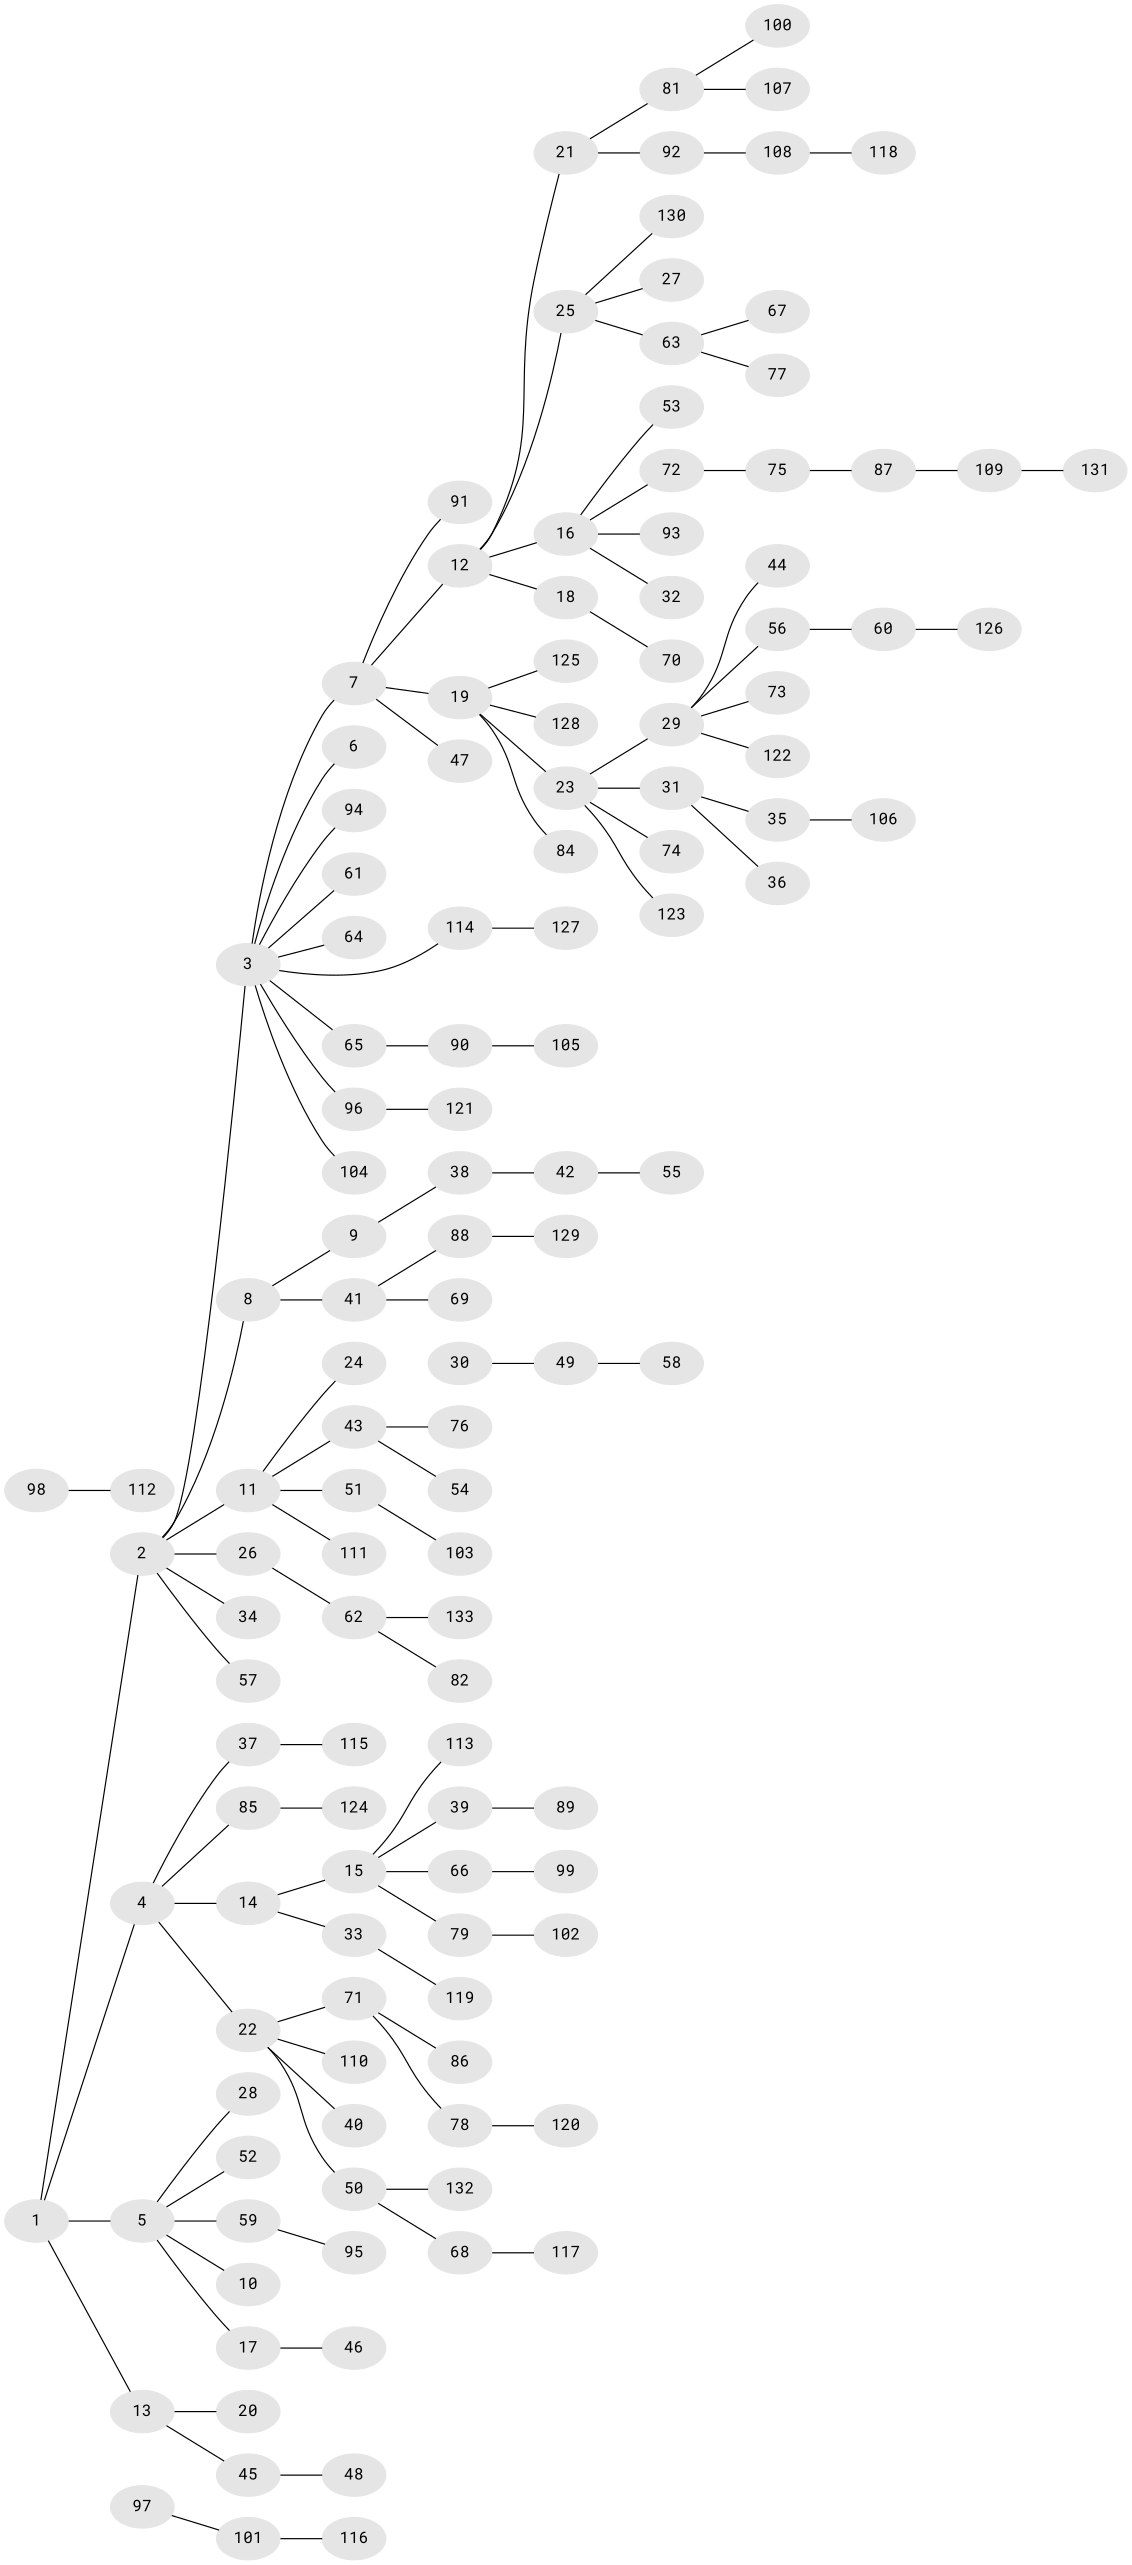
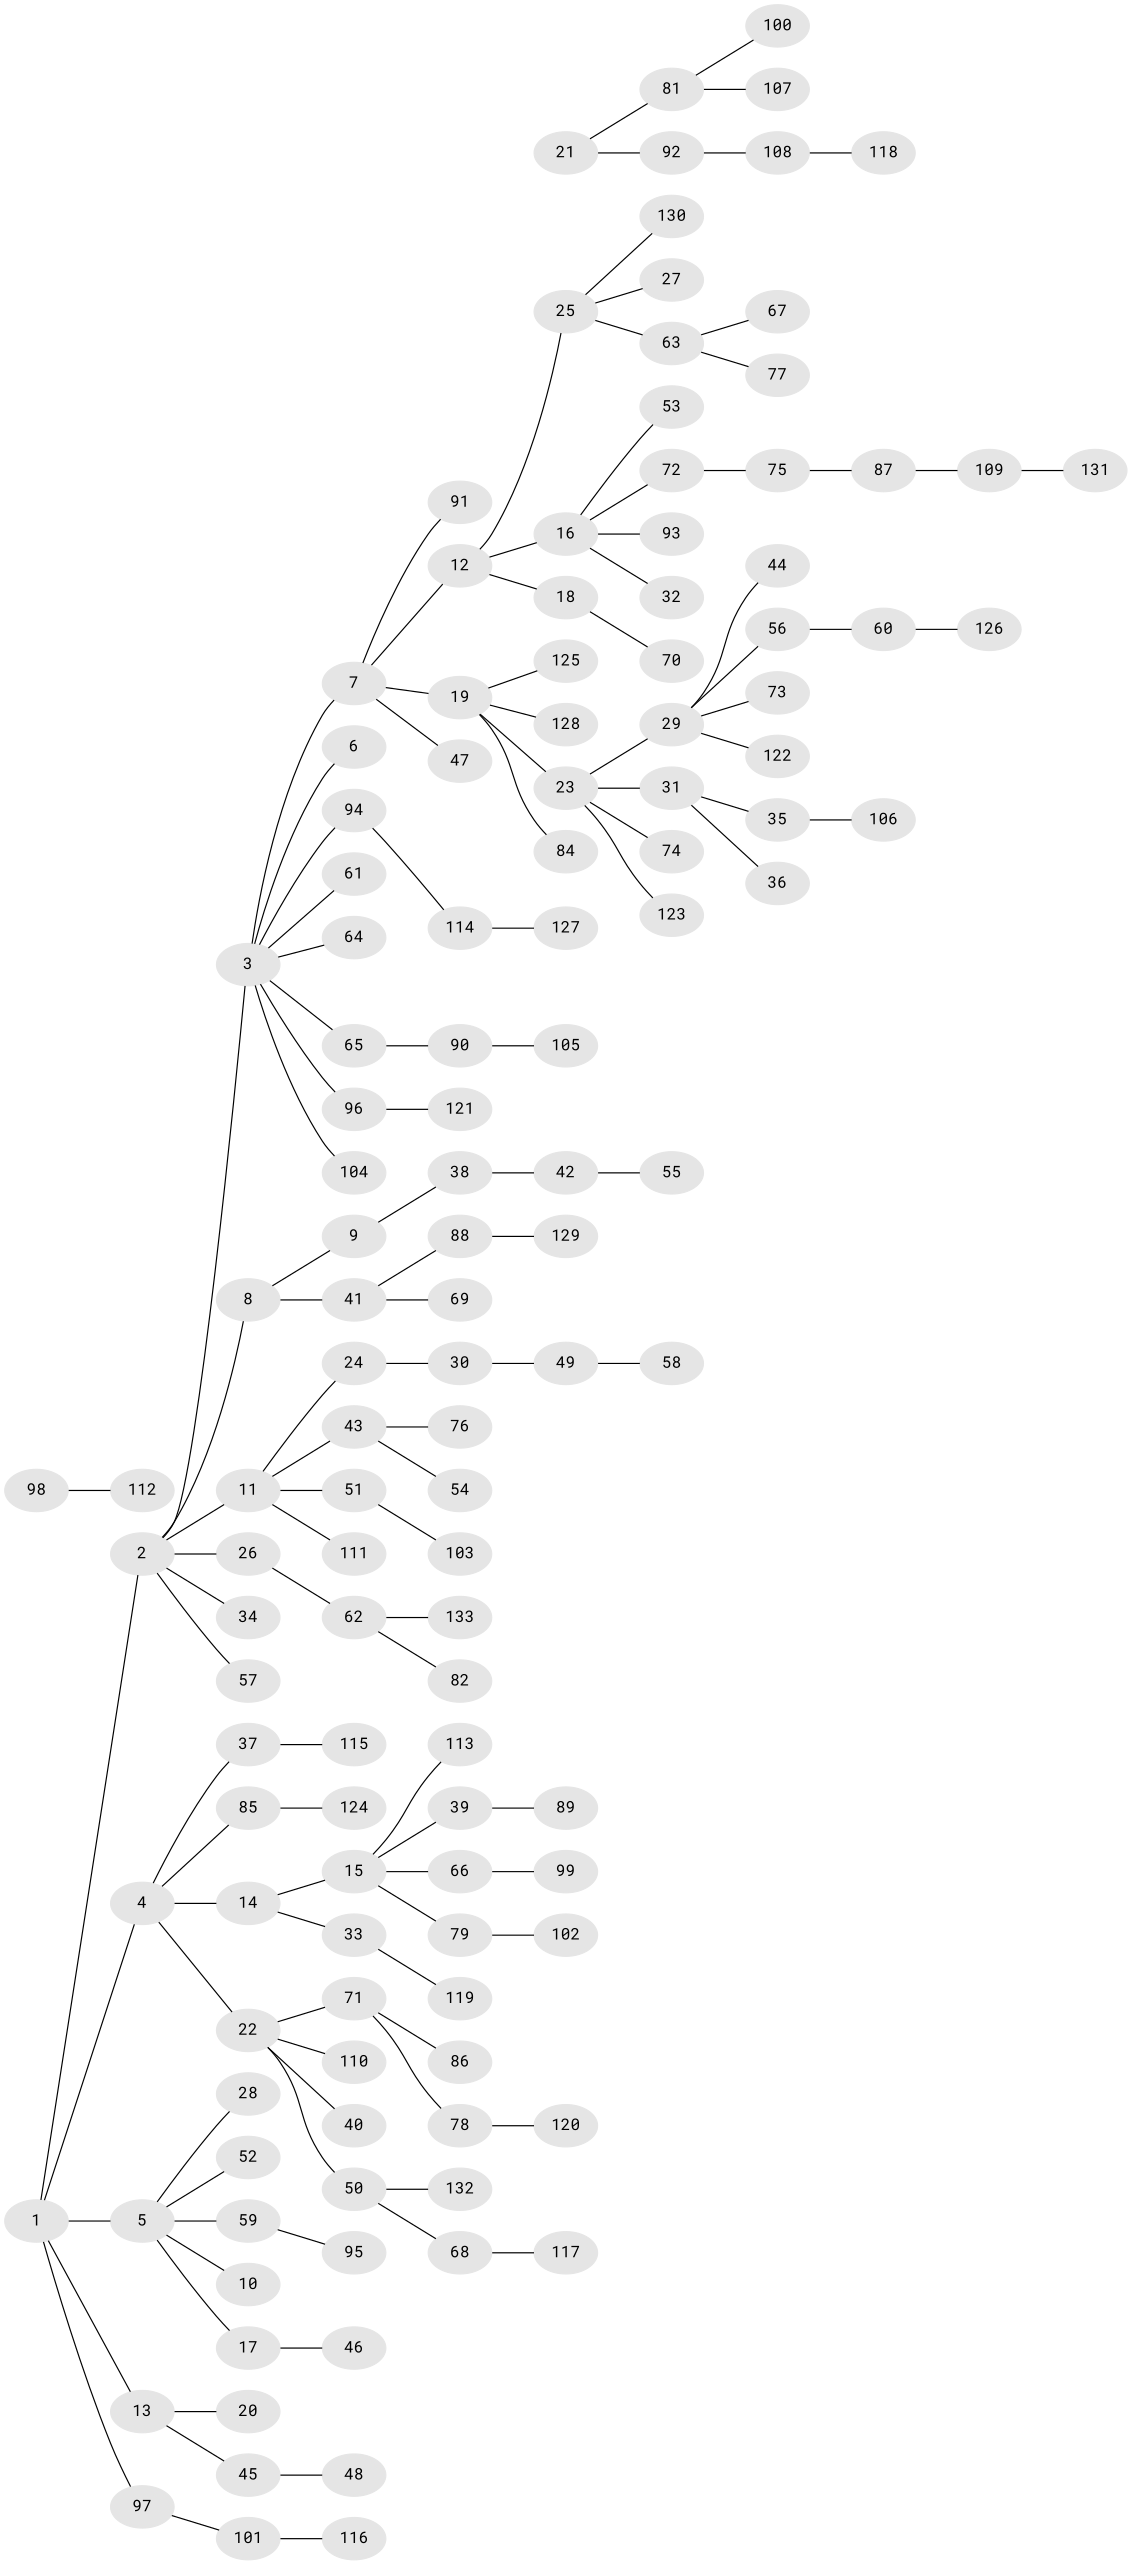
(525, 364) -> none
(362, 974) -> (409, 868)
none -> (407, 1363)
none -> (82, 2366)
